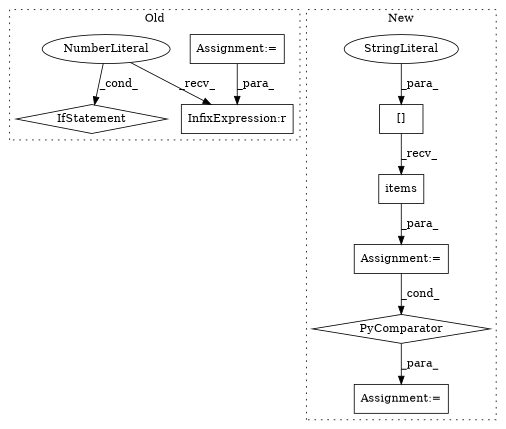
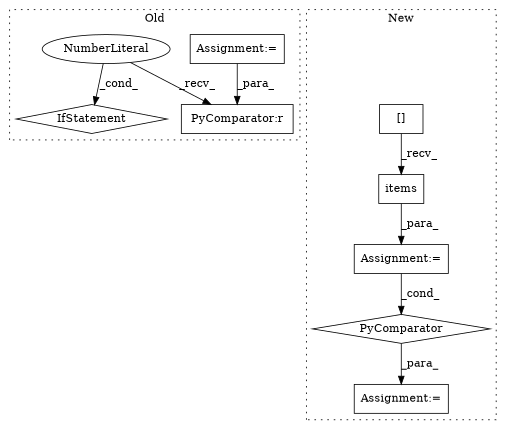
(401, 49) -> none
(237, 119) -> (237, 119)
